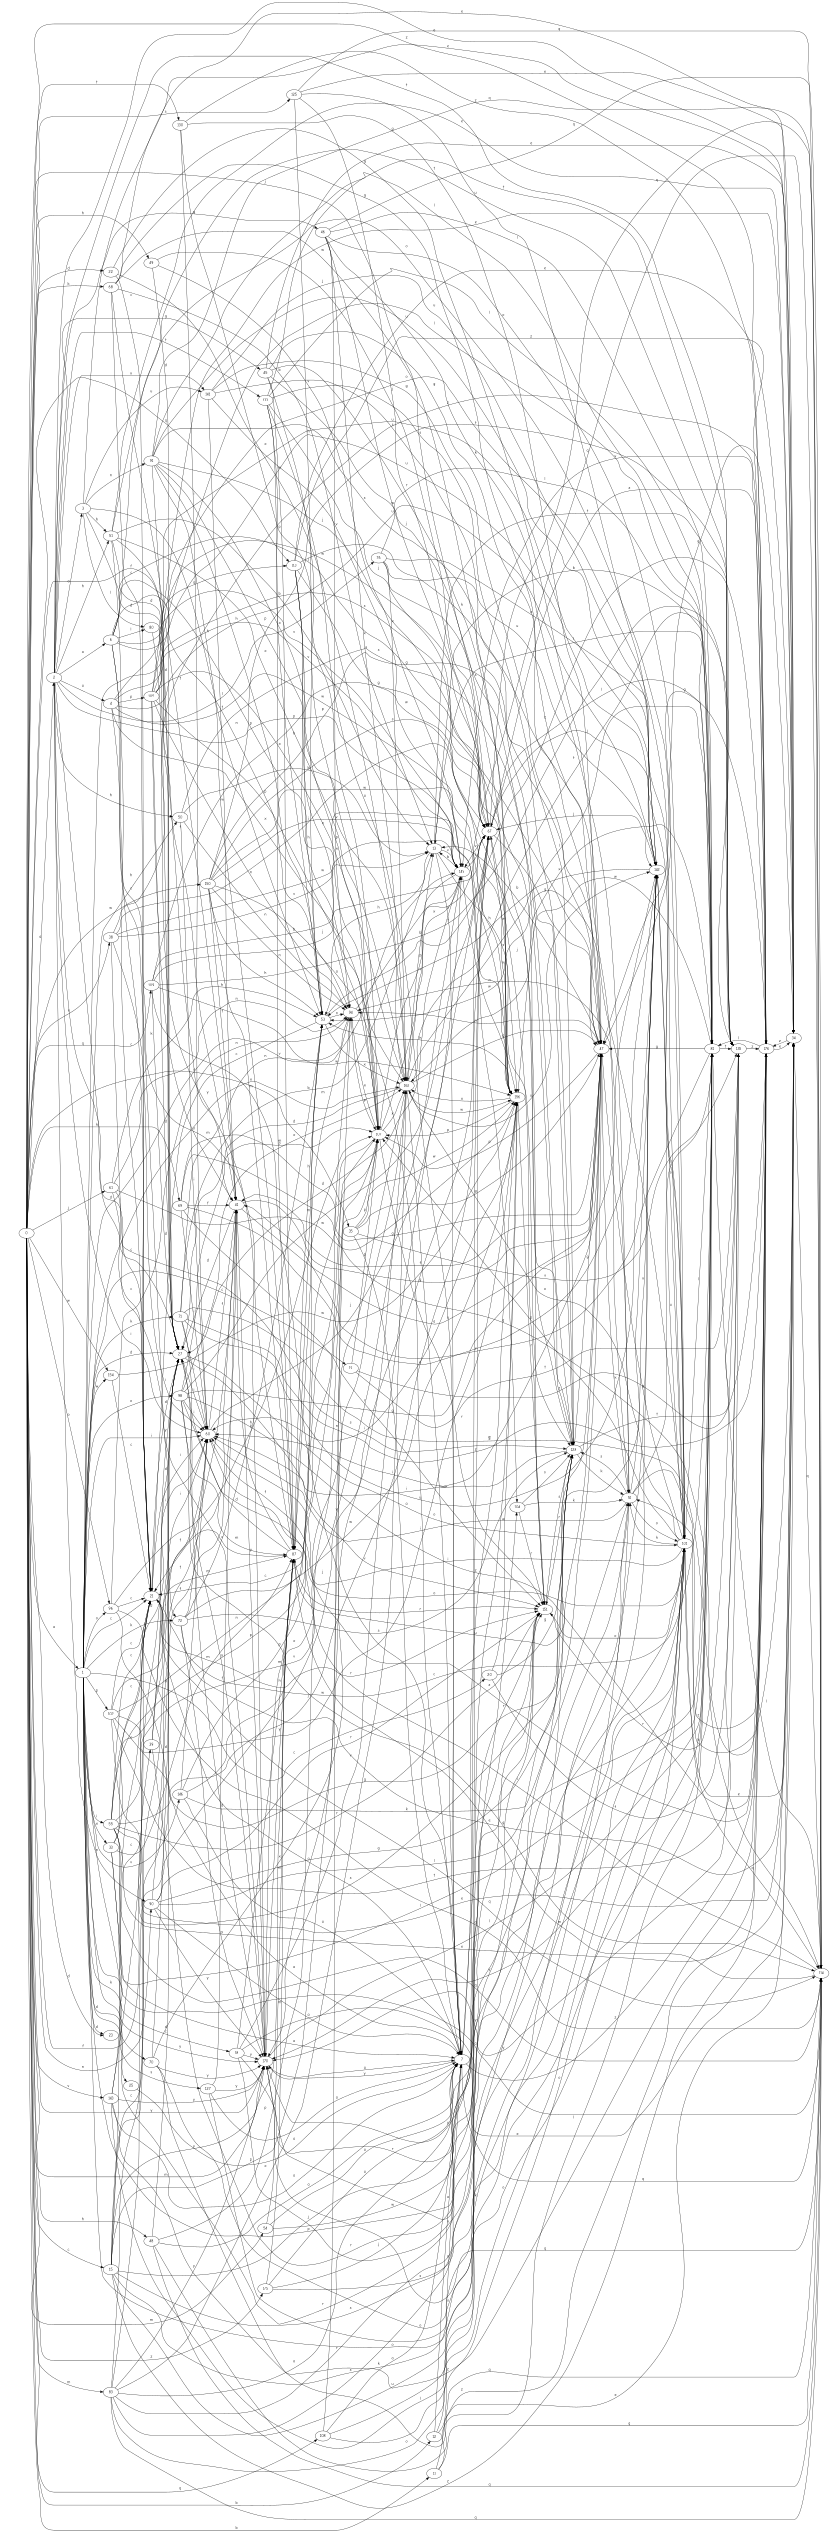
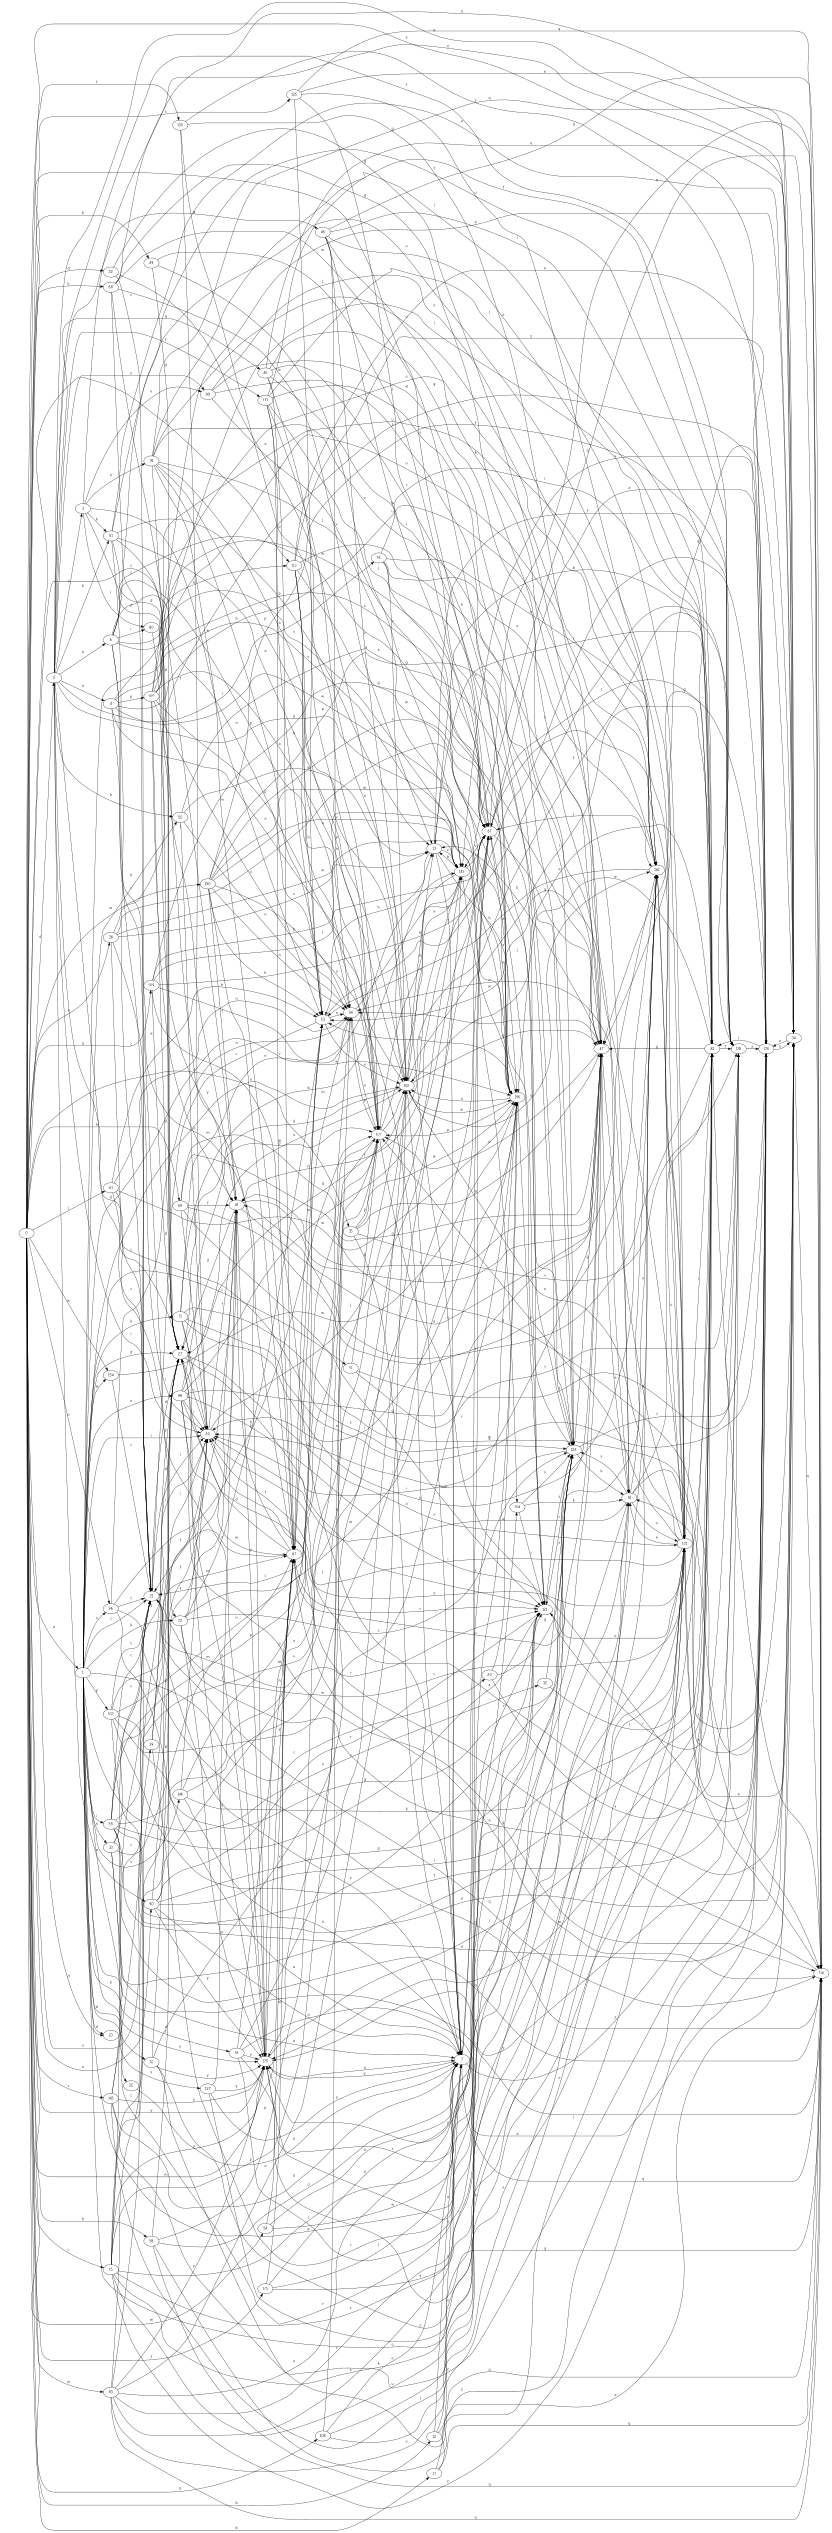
(224, 798) -> (424, 1058)
(545, 1610) -> (545, 1610)
none -> (545, 1683)
(151, 2241) -> (151, 2241)
